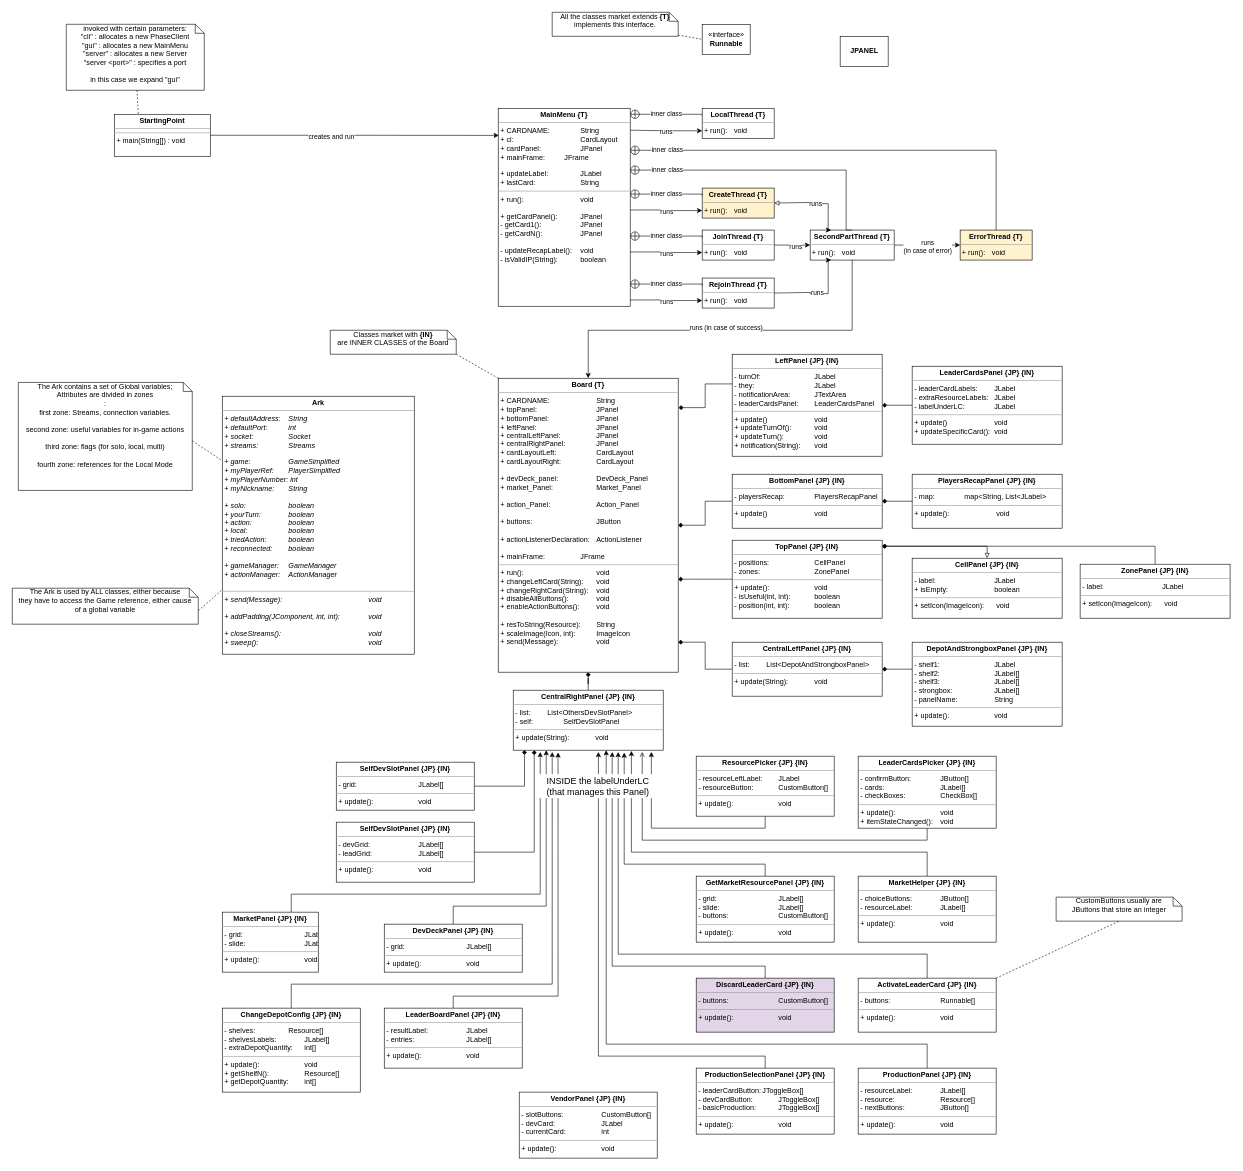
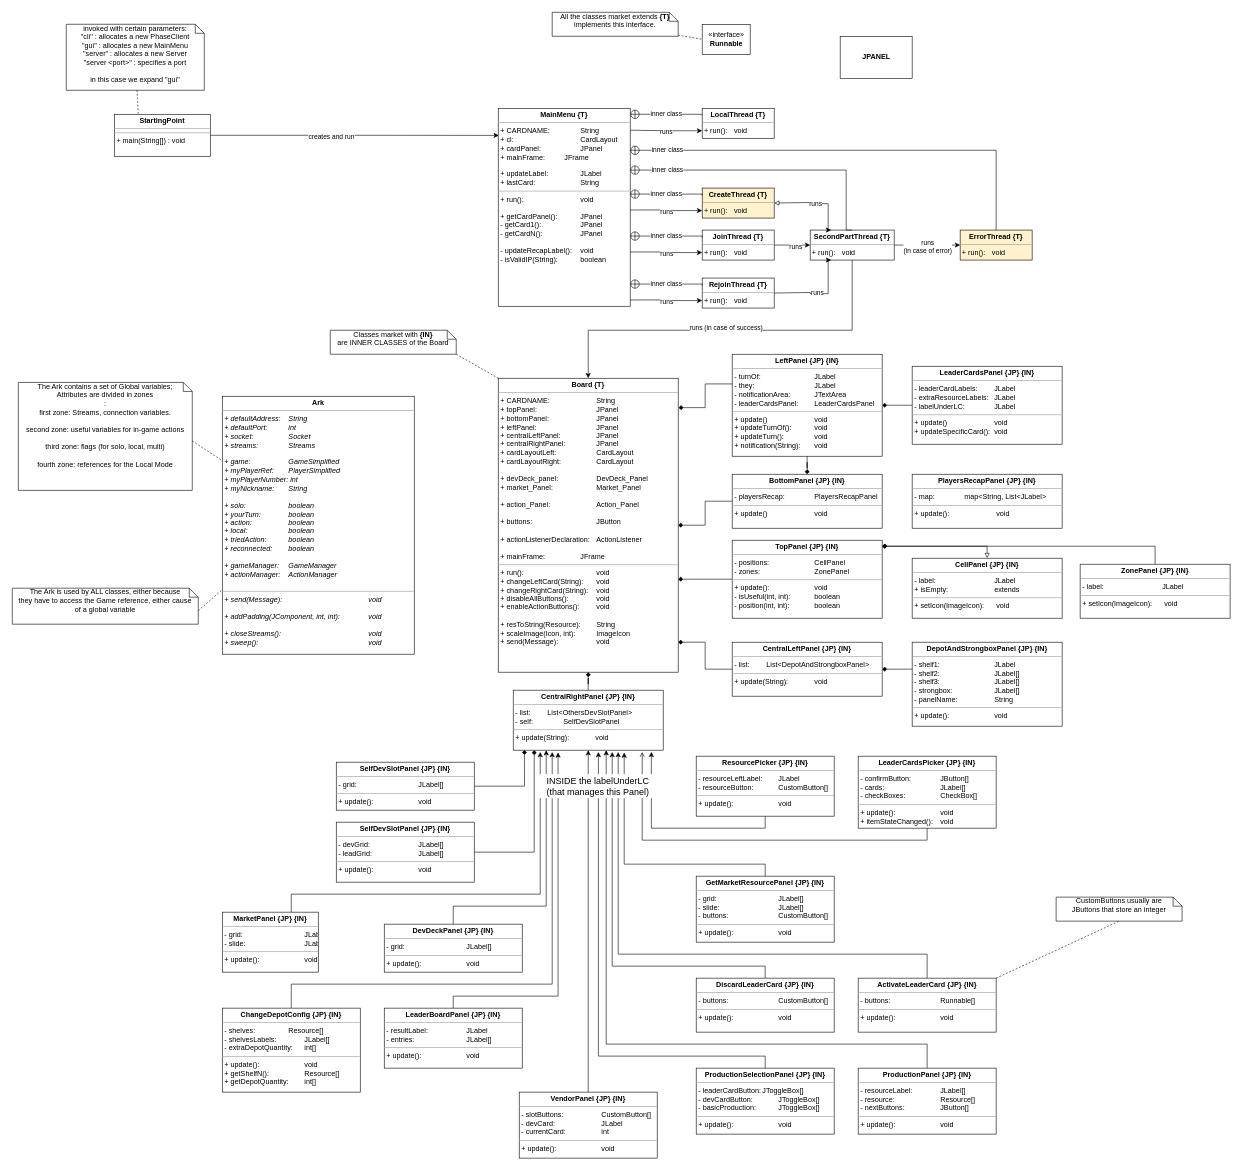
(864, 51) -> (876, 57)
(887, 501) -> (807, 465)
(966, 576) -> (966, 576)
none -> (588, 755)
(632, 825) -> none
(927, 909) -> none
(765, 1005) -> (765, 1005)
